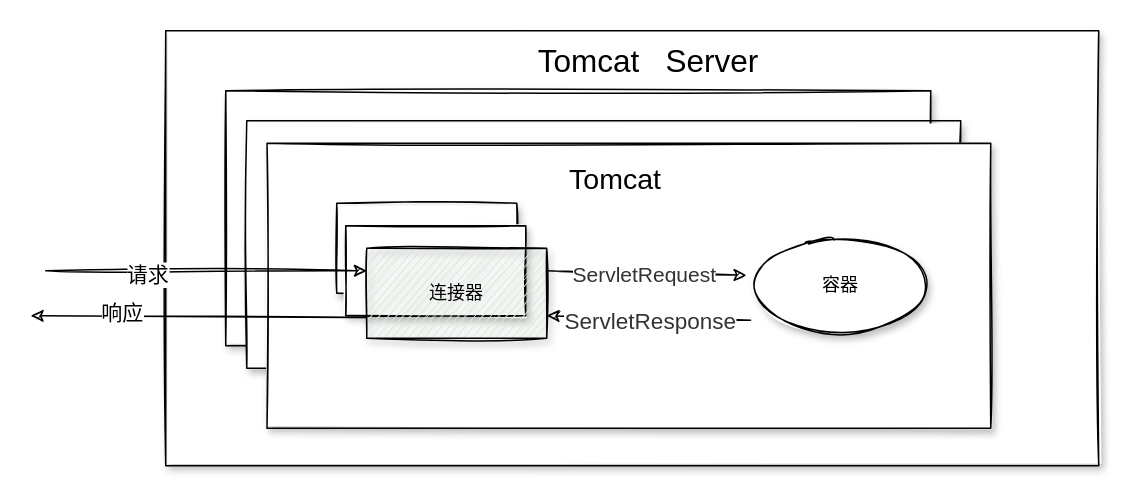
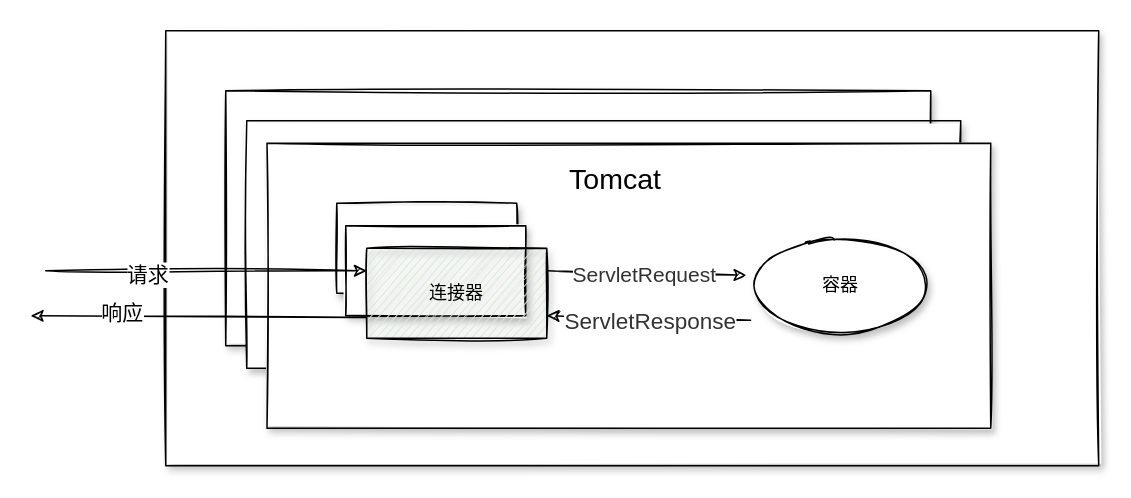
(649, 61) -> none
